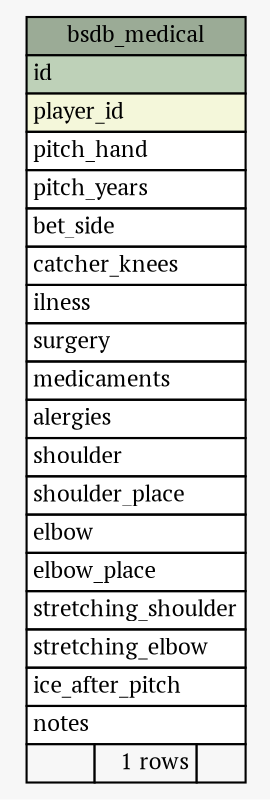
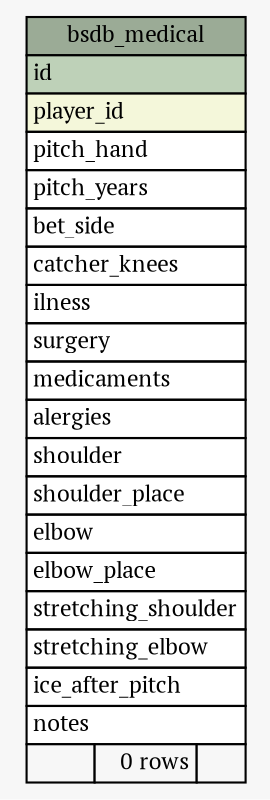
(155, 762) -> (155, 762)
